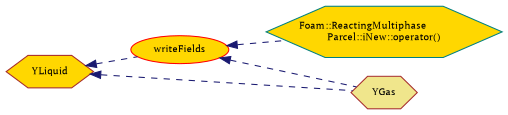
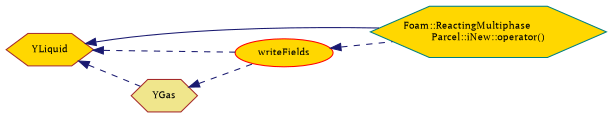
none -> (237, 29)
(293, 74) -> (226, 74)
